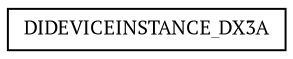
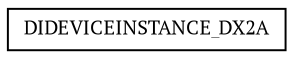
(147, 30) -> (147, 30)
